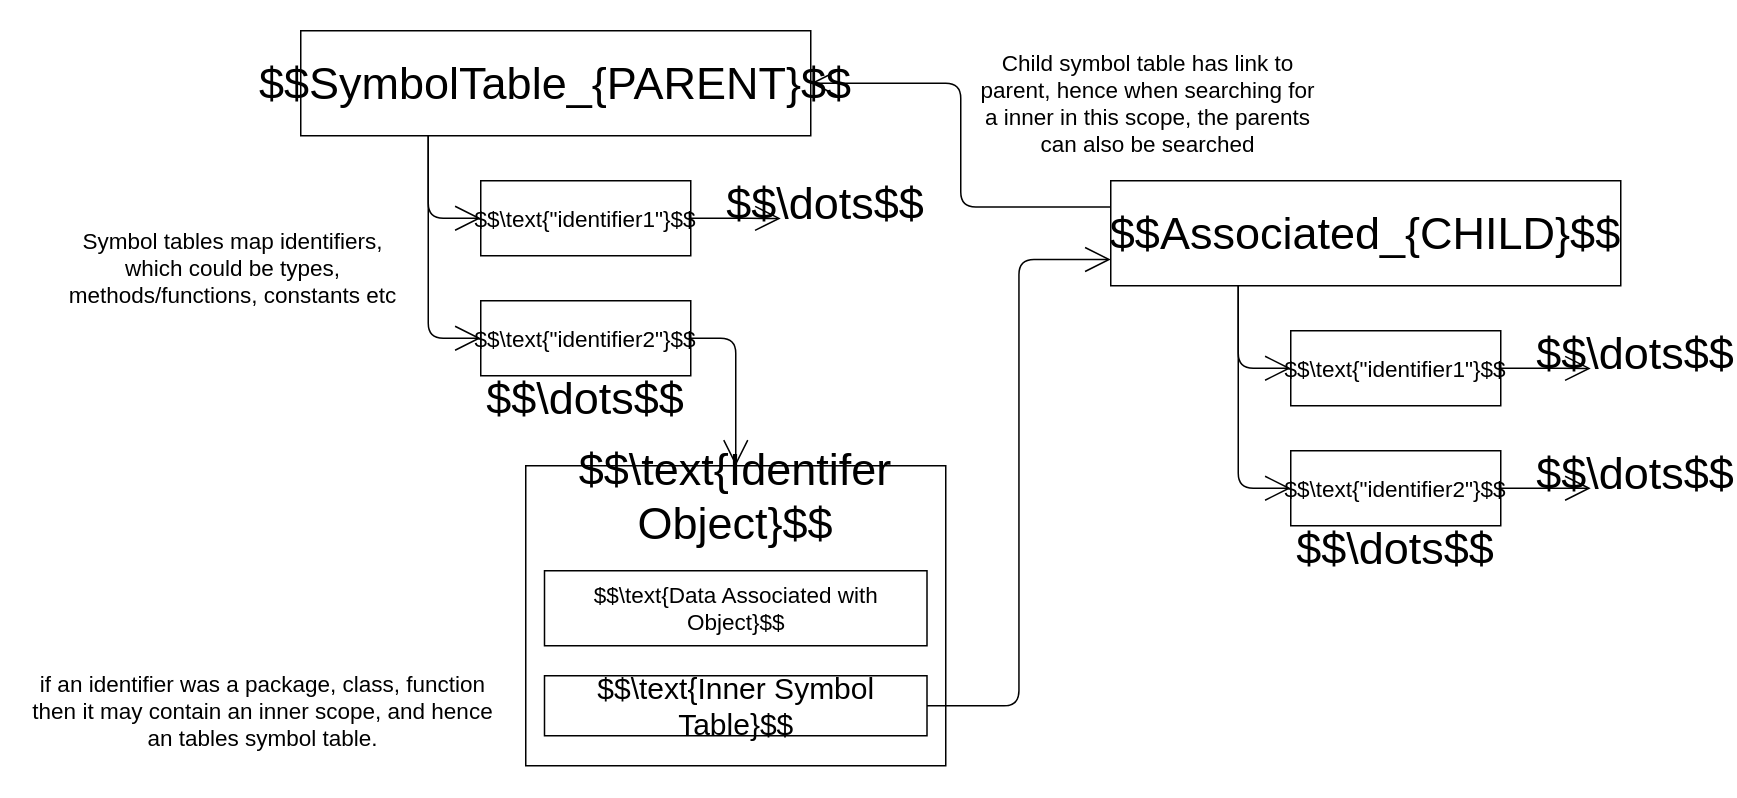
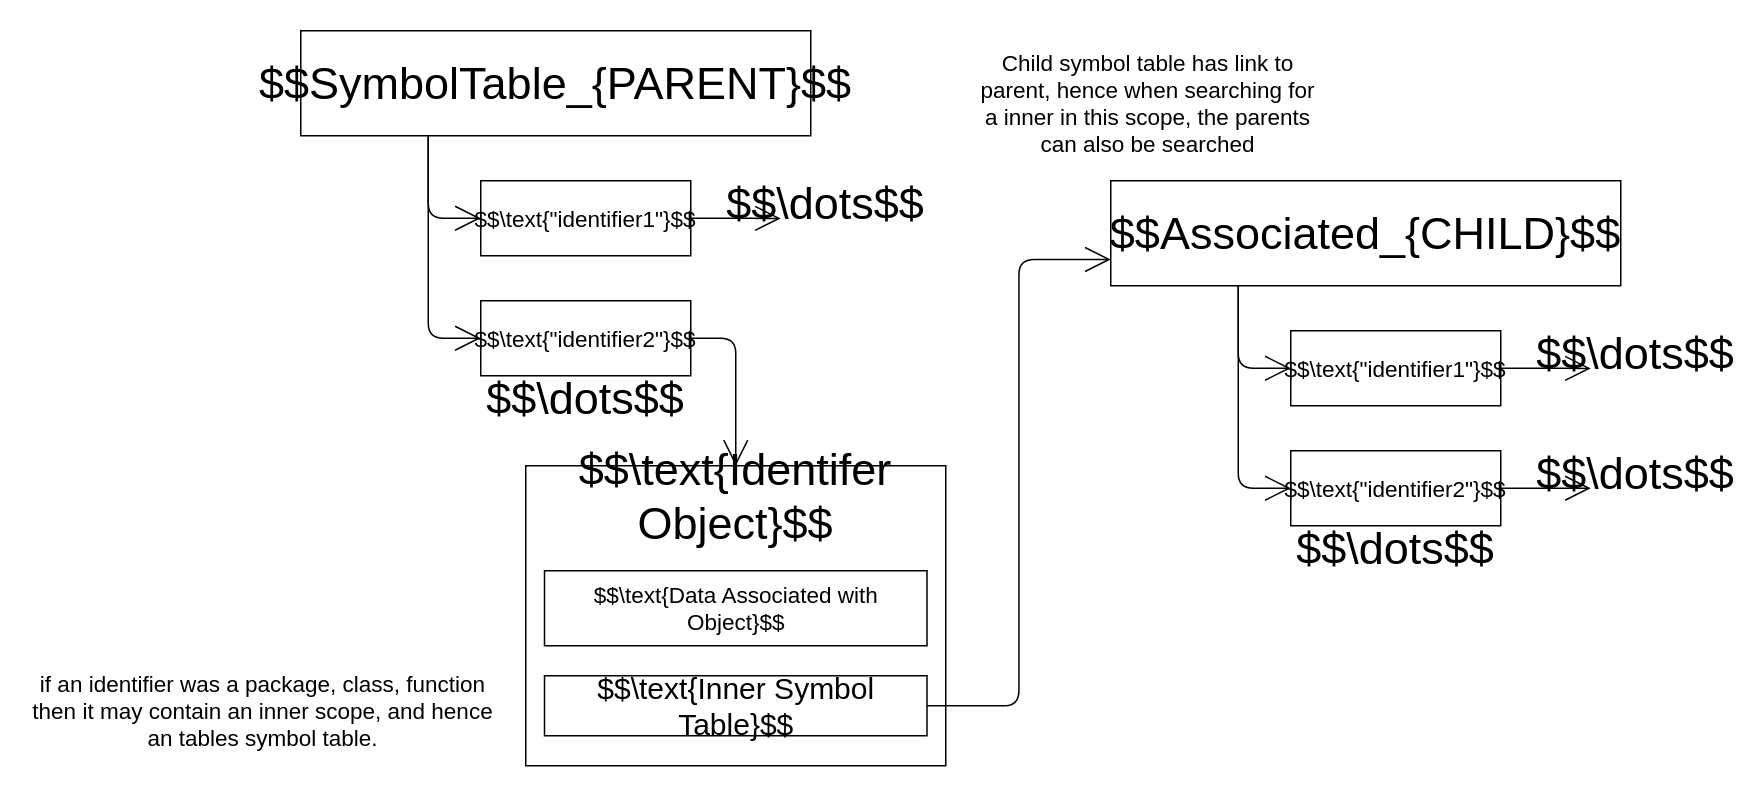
(961, 163) -> none
(233, 267) -> none
